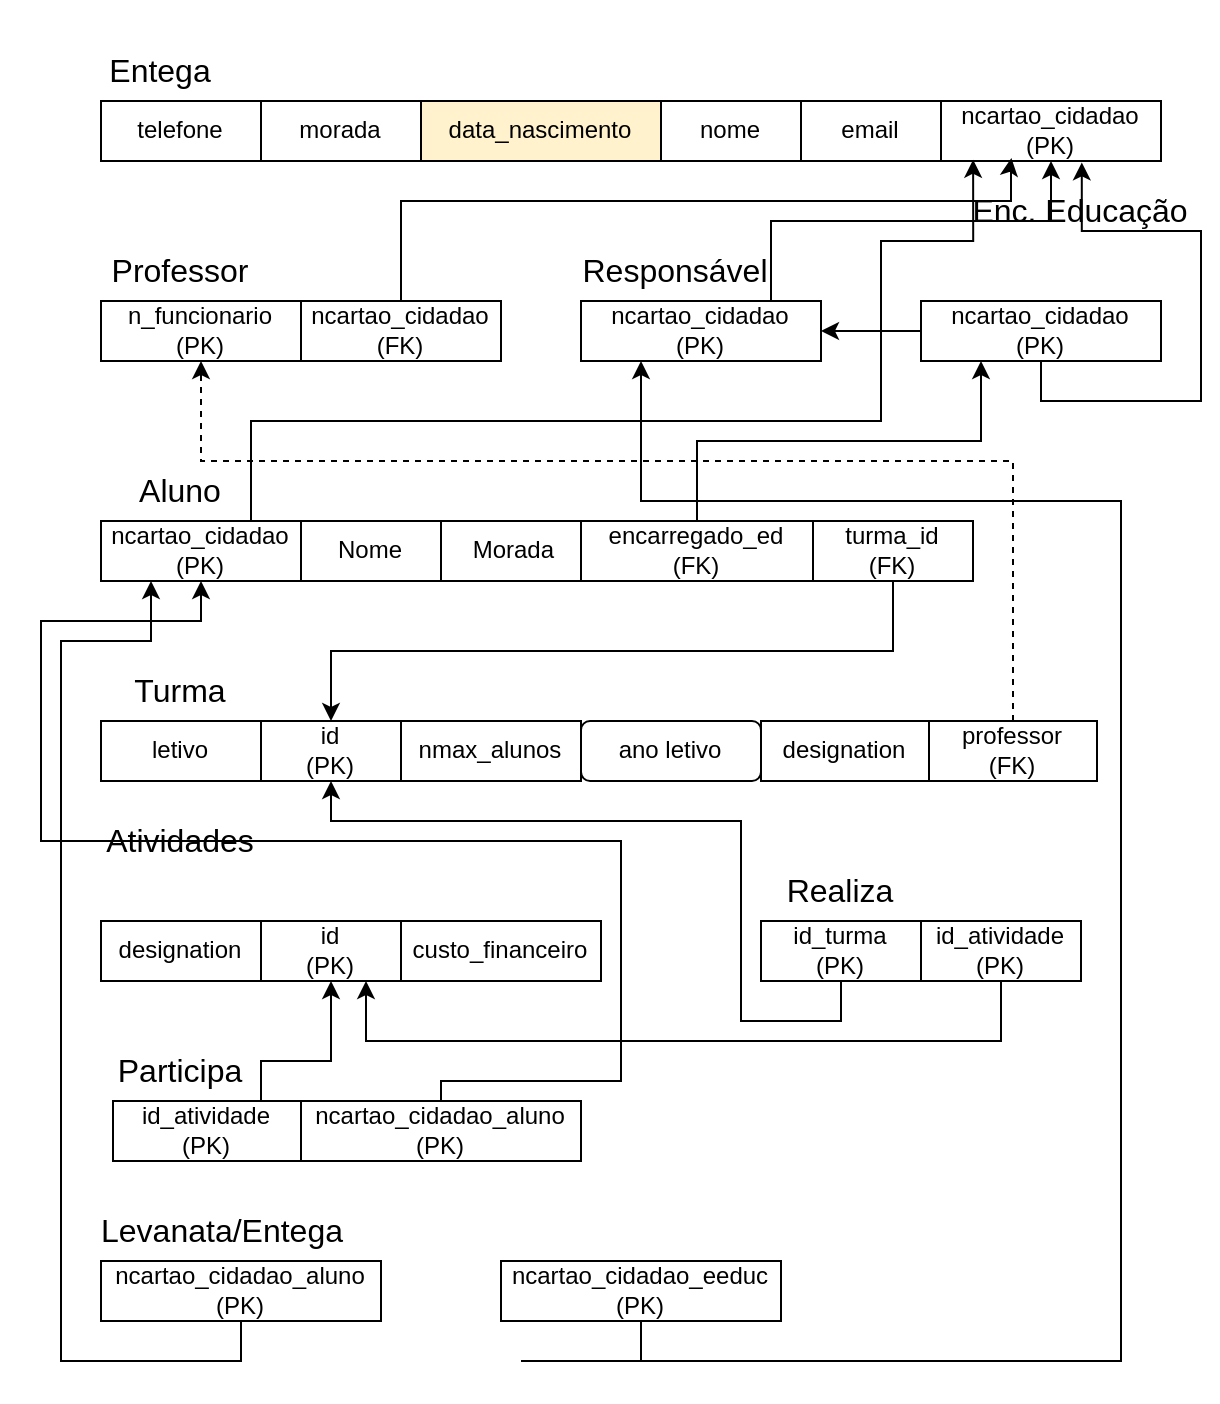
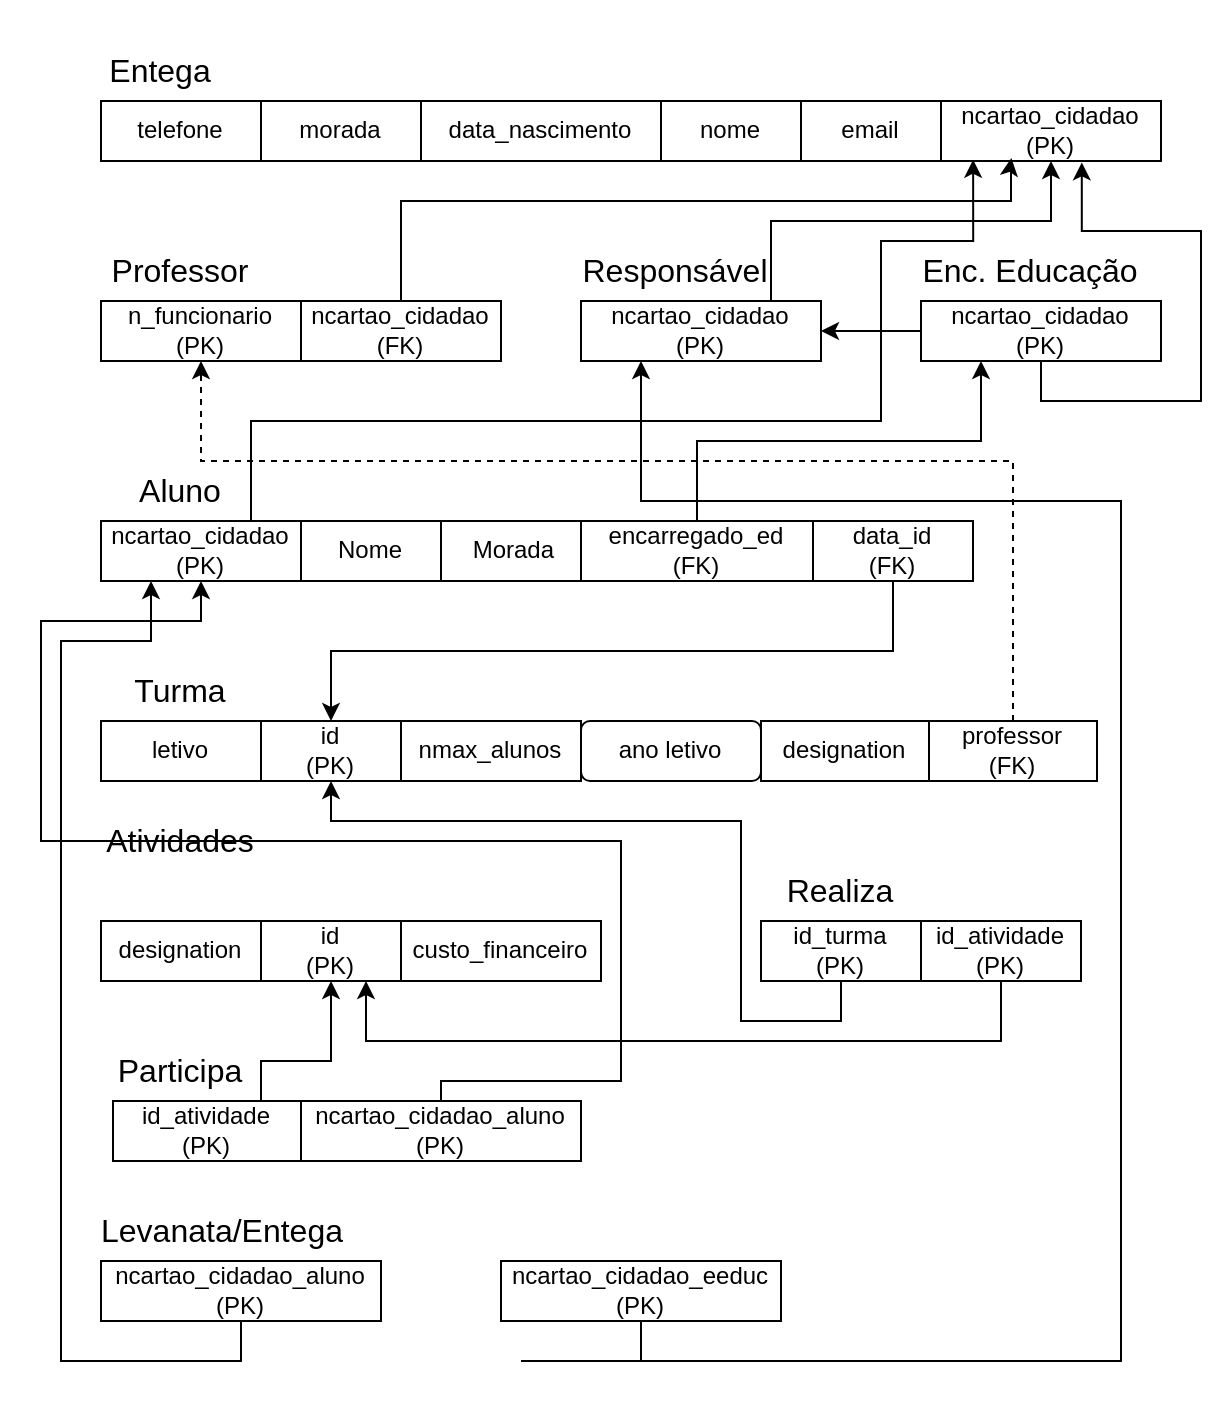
(541, 131) -> (541, 131)
(1081, 211) -> (1031, 271)
(893, 551) -> (893, 551)
